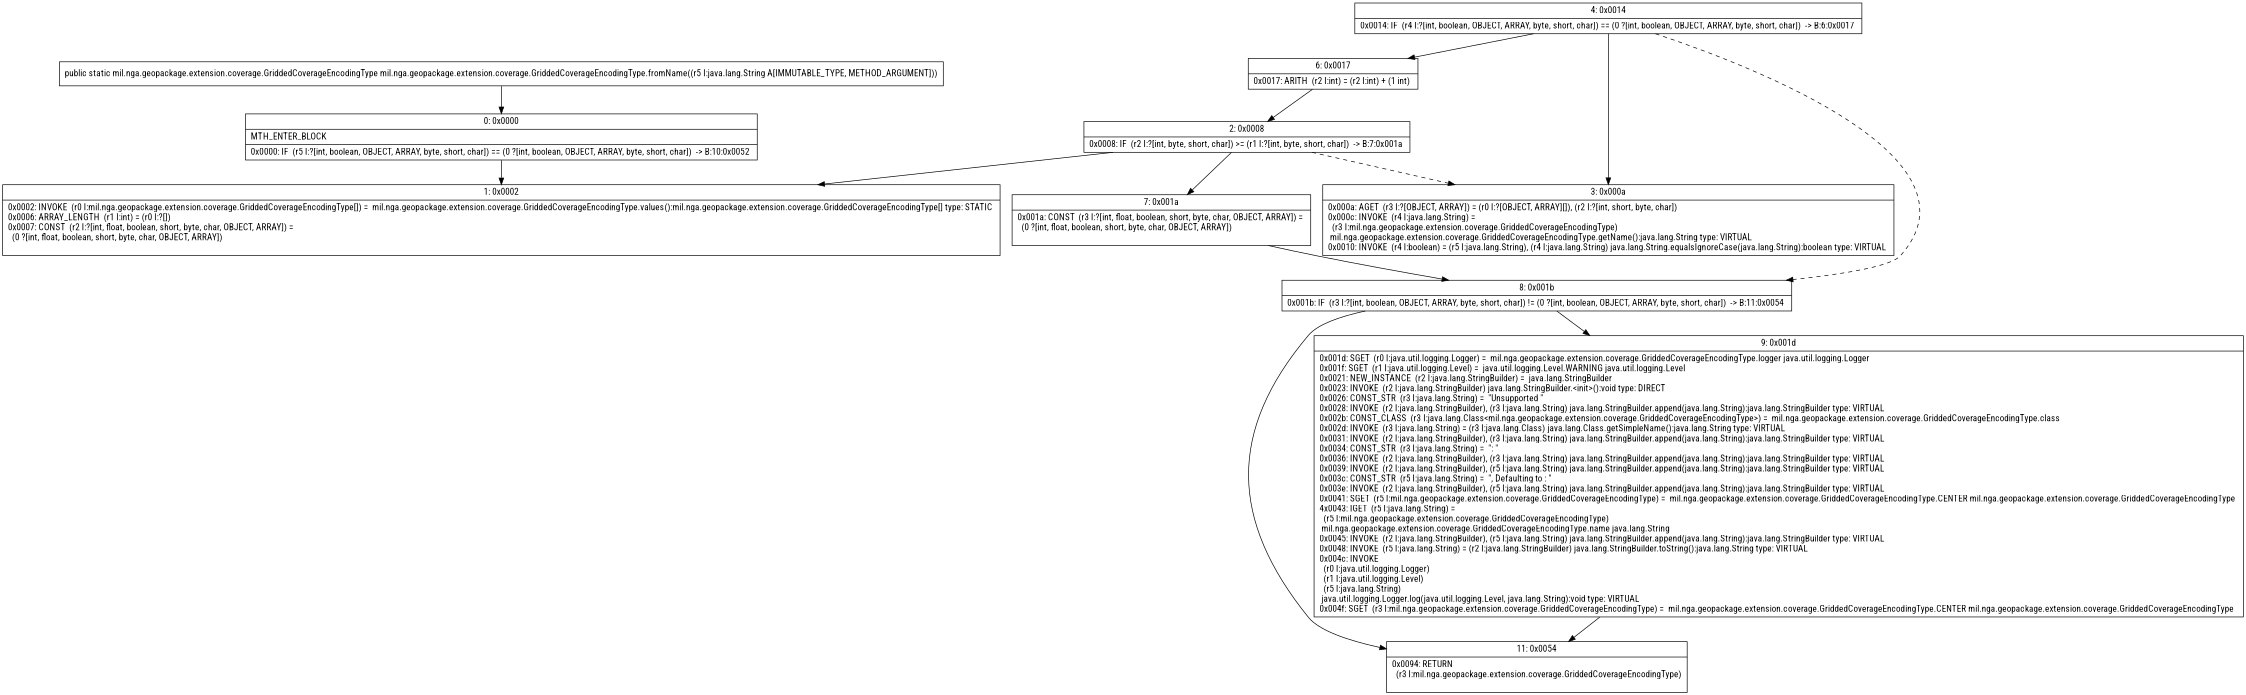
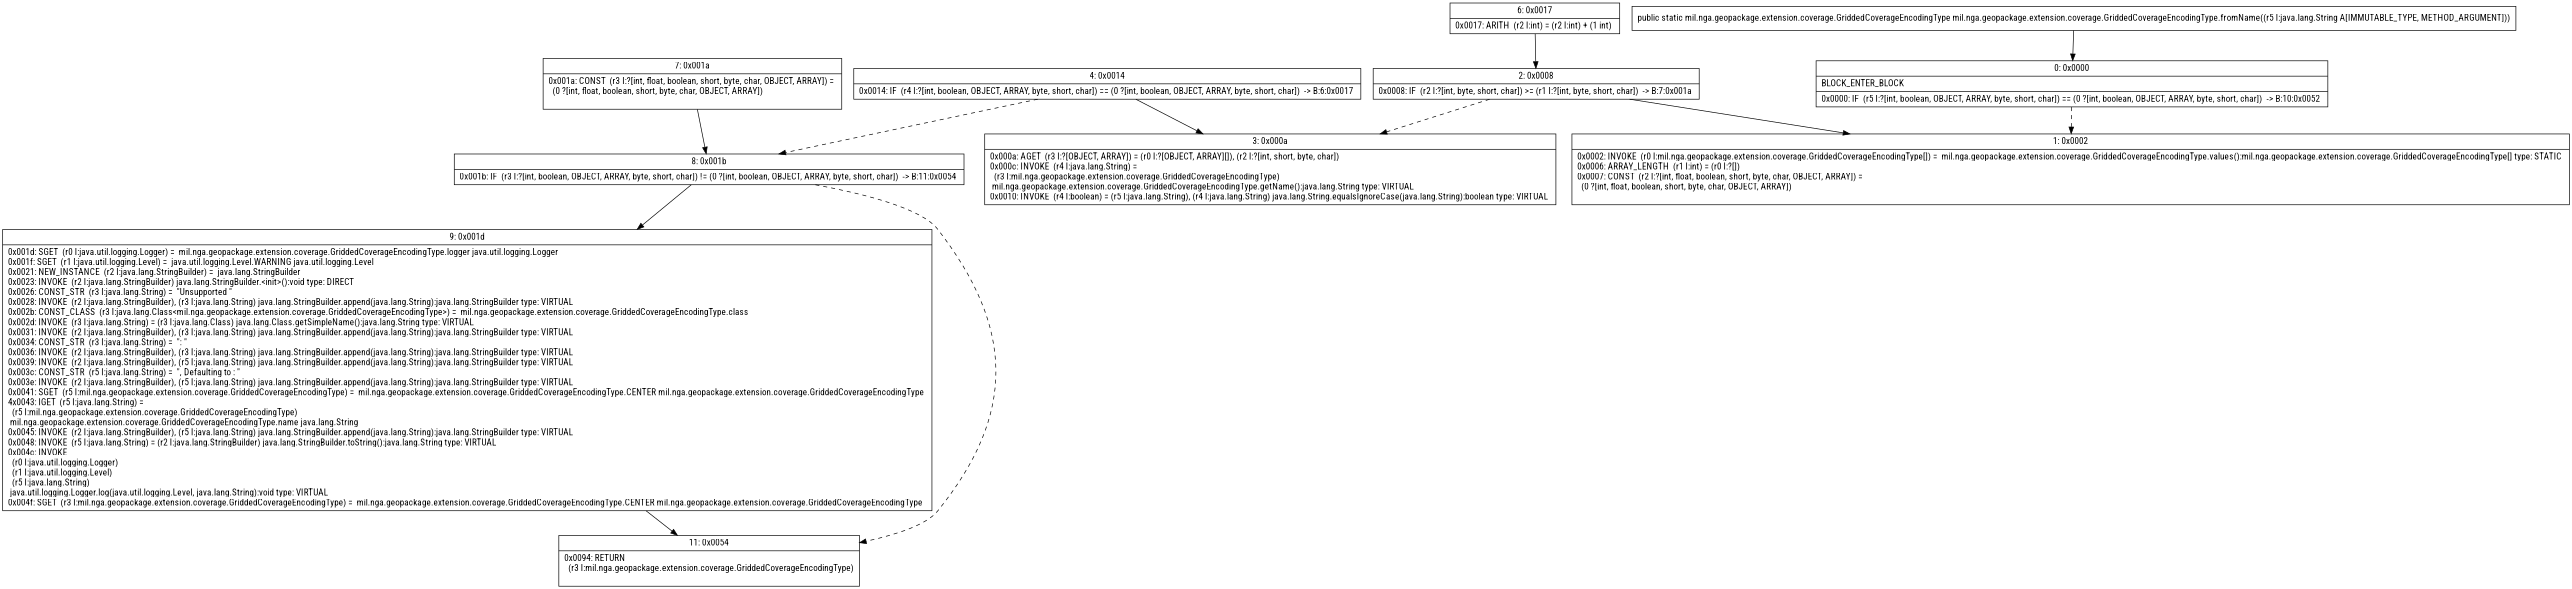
(1474, 45) -> none
(289, 137) -> (1863, 84)
(501, 169) -> (2071, 117)
(1212, 171) -> none
(1250, 484) -> (993, 344)
